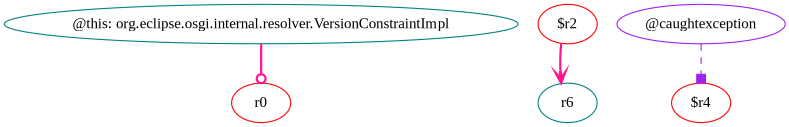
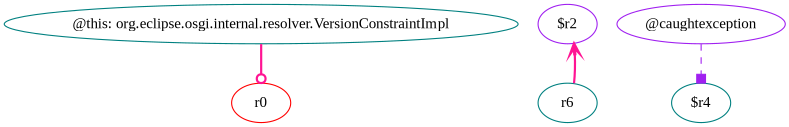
(568, 24) -> (568, 24)
(560, 58) -> (575, 69)
(701, 103) -> (701, 103)
